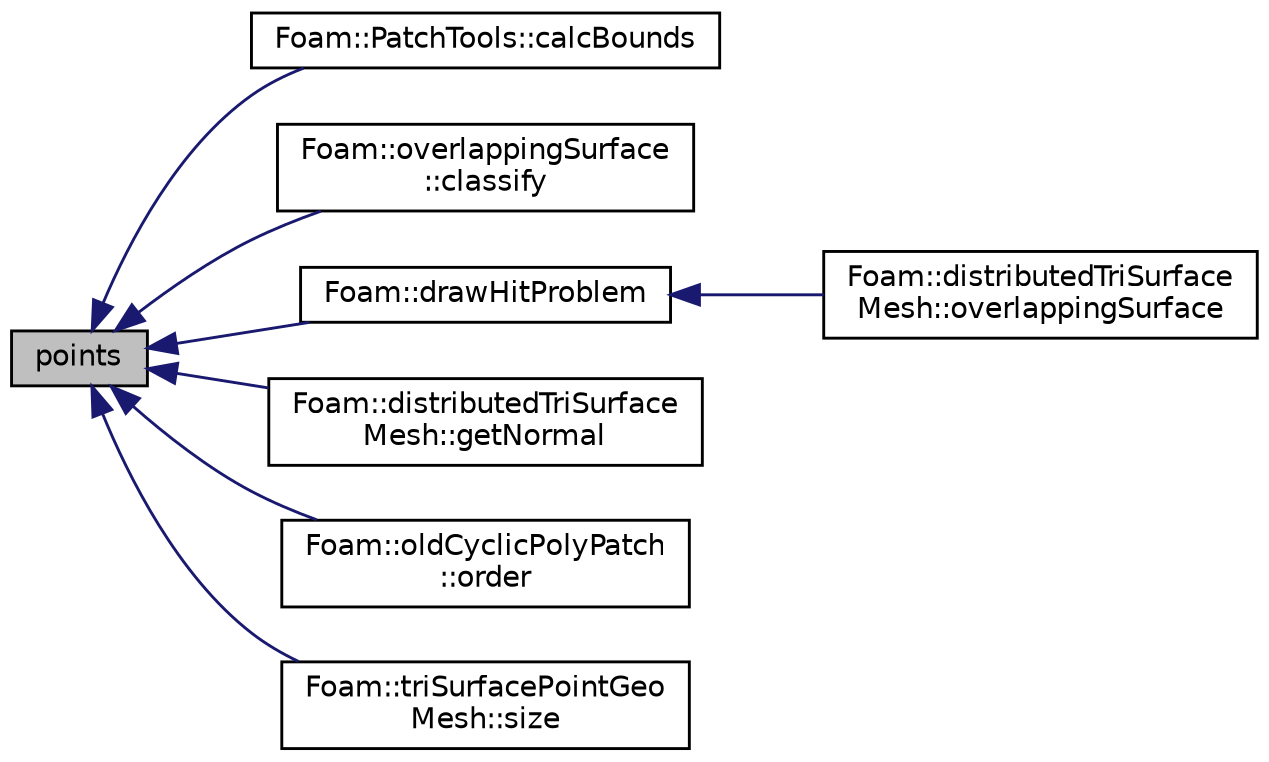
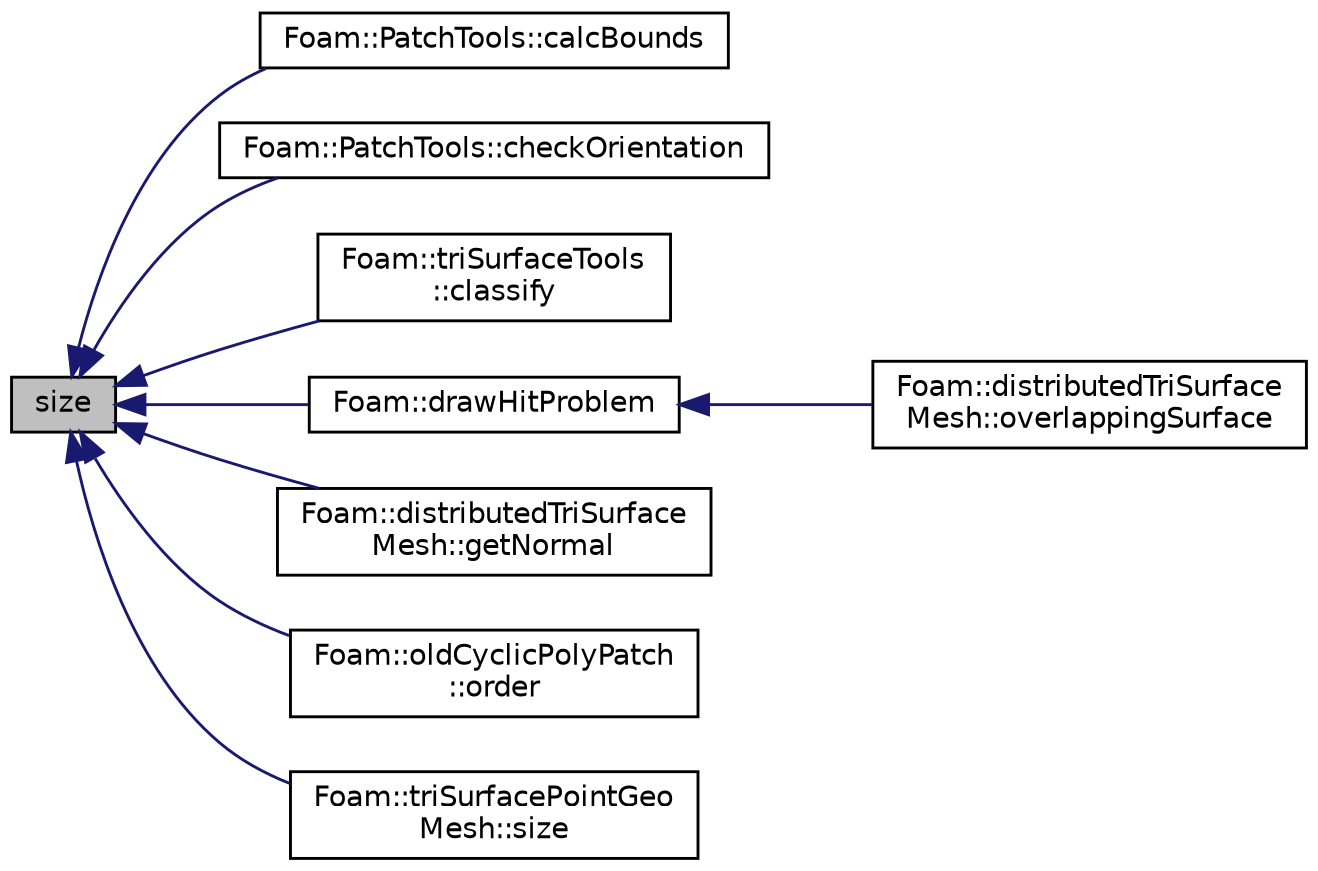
none -> (494, 150)
(486, 168) -> (494, 277)
(79, 358) -> (64, 405)
